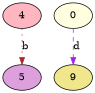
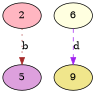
(22, 16) -> (22, 16)
(73, 16) -> (73, 16)
